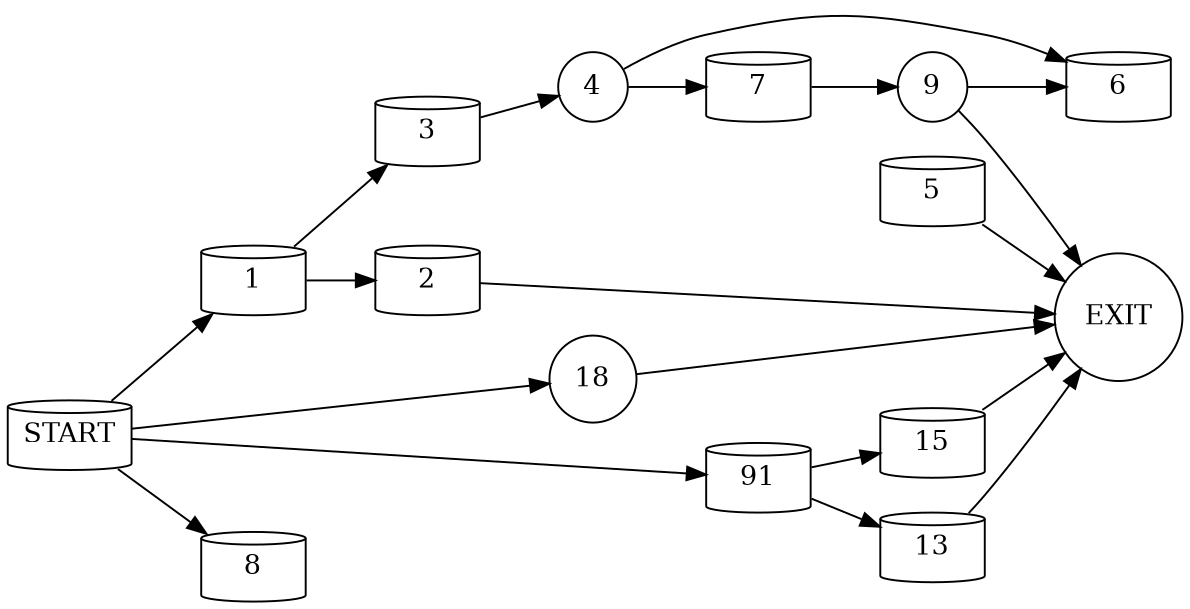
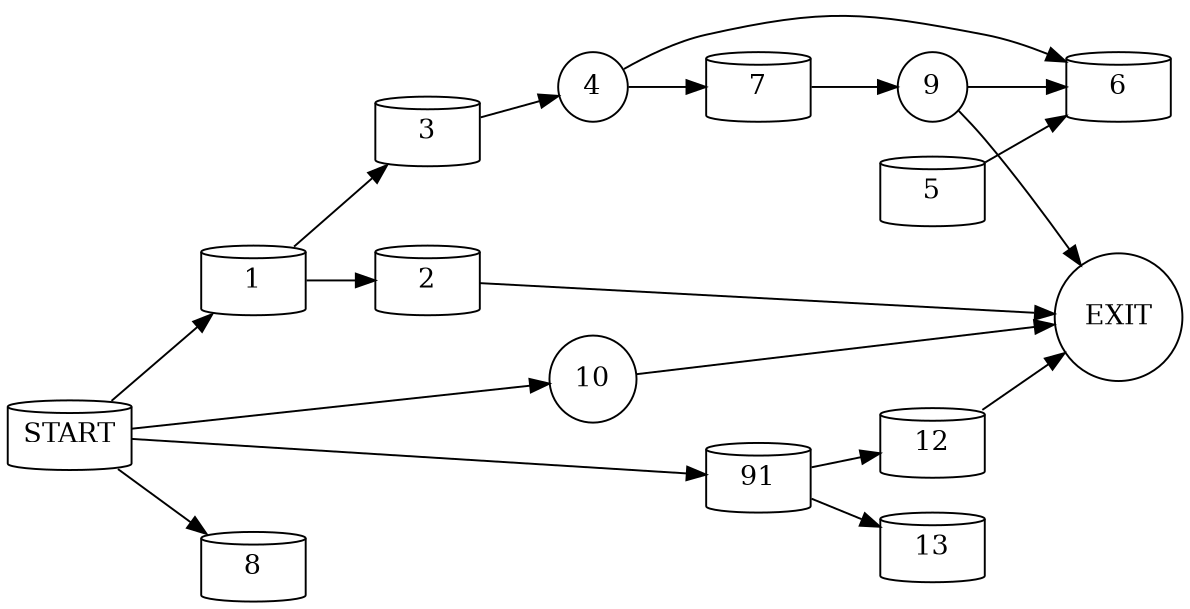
(1015, 247) -> (1017, 144)
(593, 379) -> (593, 379)
(933, 443) -> (933, 443)
(1021, 451) -> none
